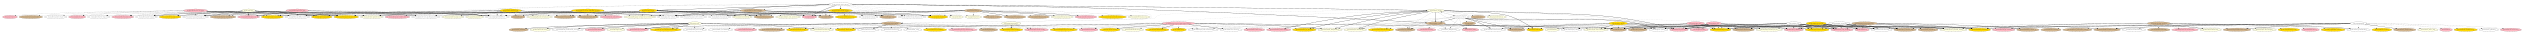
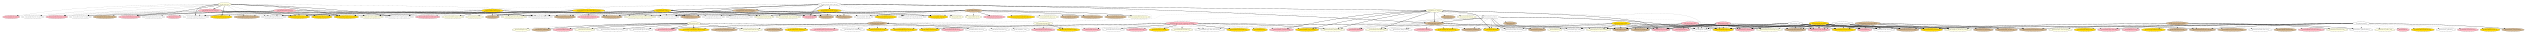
(284, 13) -> (218, 7)
none -> (1924, 27)
